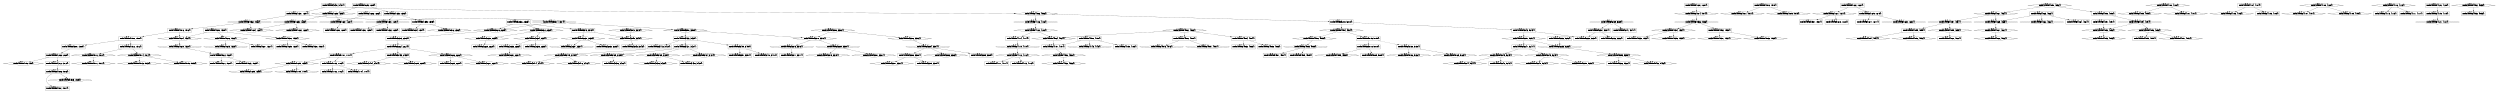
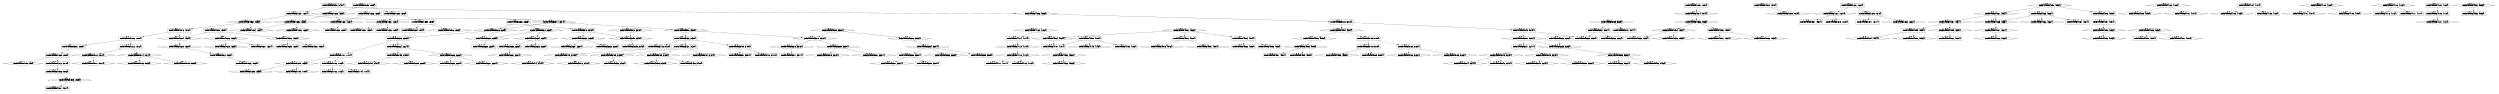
(1742, 14) -> none
(1036, 22) -> none
(2140, 22) -> none
(370, 51) -> (370, 47)
(221, 64) -> none
(46, 80) -> (64, 84)
